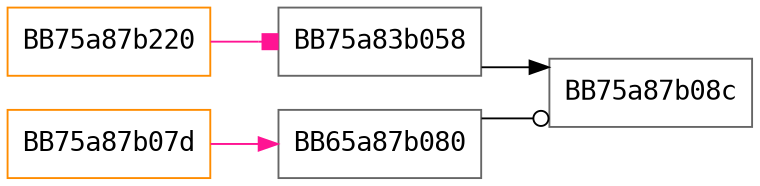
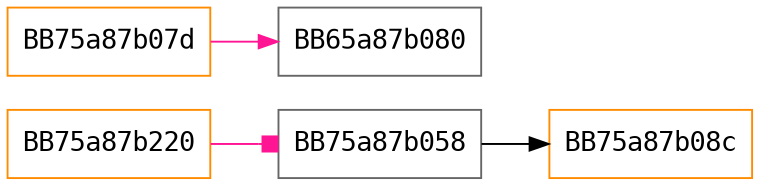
(380, 42) -> (380, 144)
(651, 93) -> (651, 144)
(507, 118) -> none
